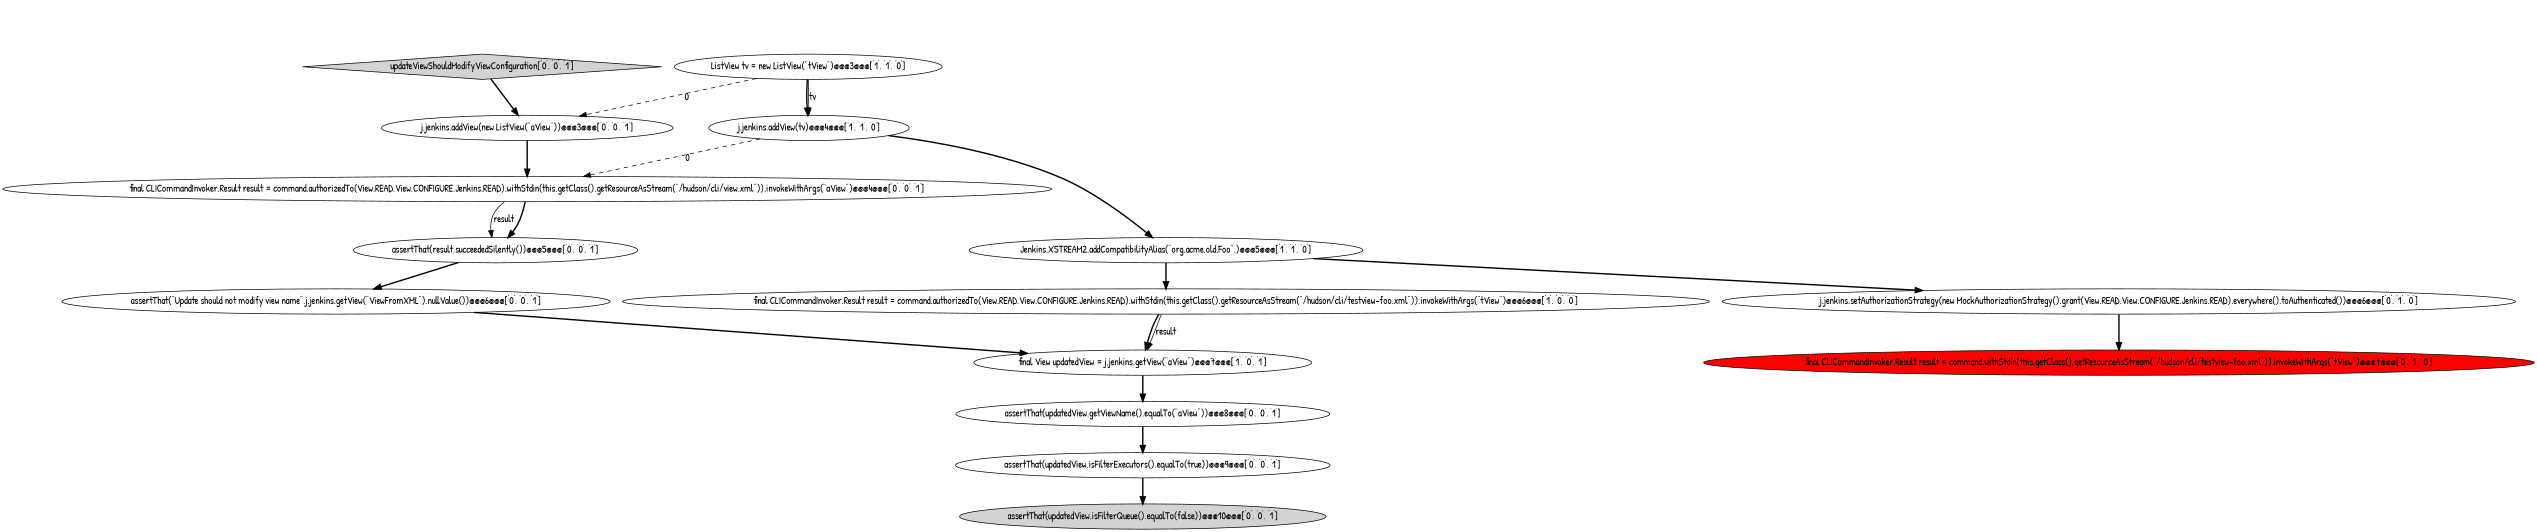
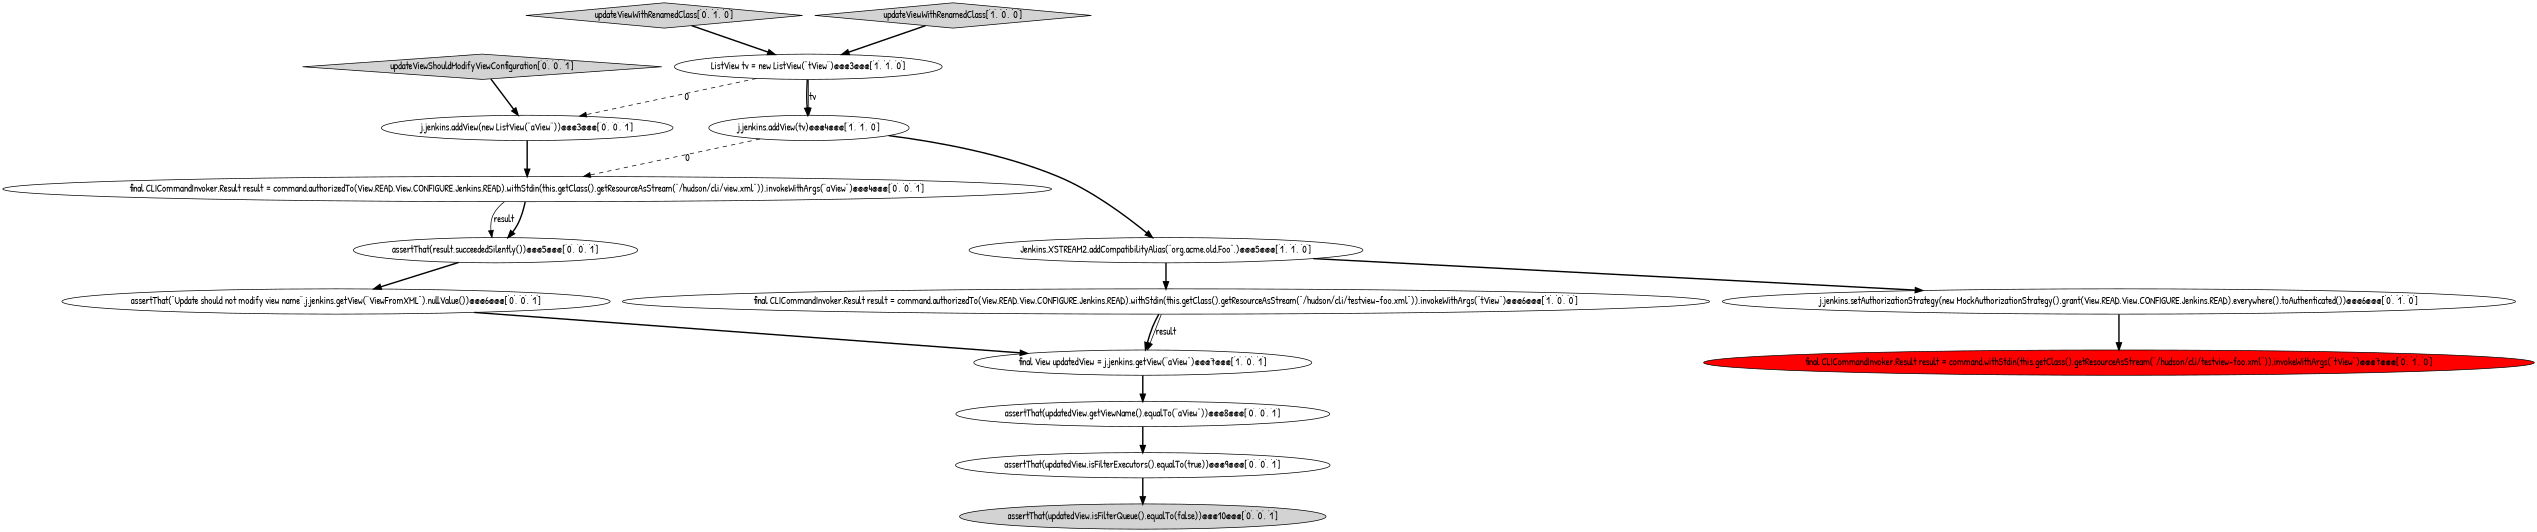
none -> (664, 15)
none -> (953, 15)
